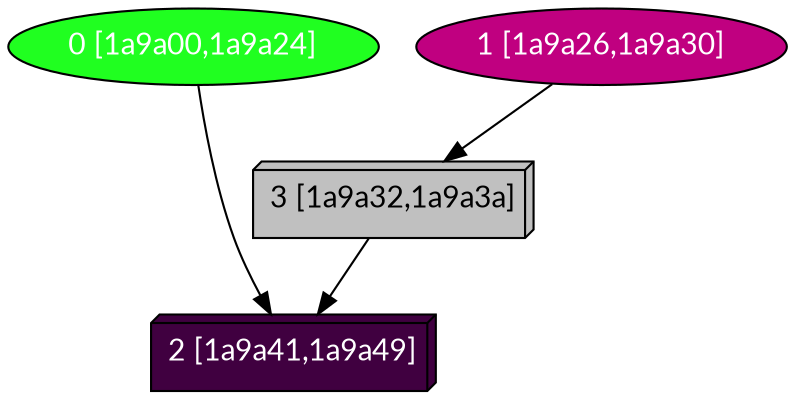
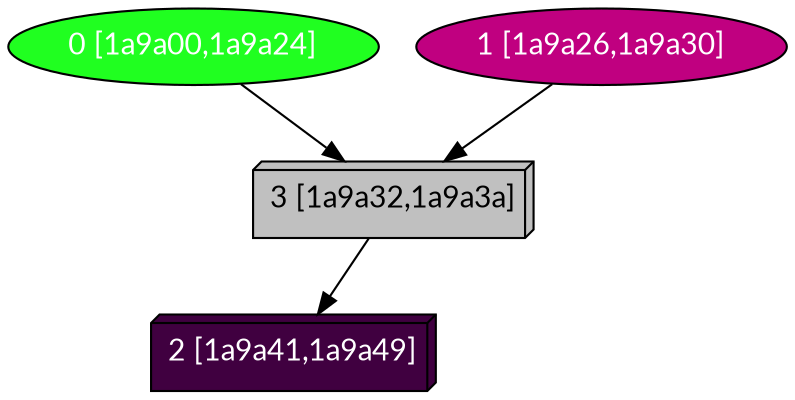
(220, 193) -> (284, 116)
